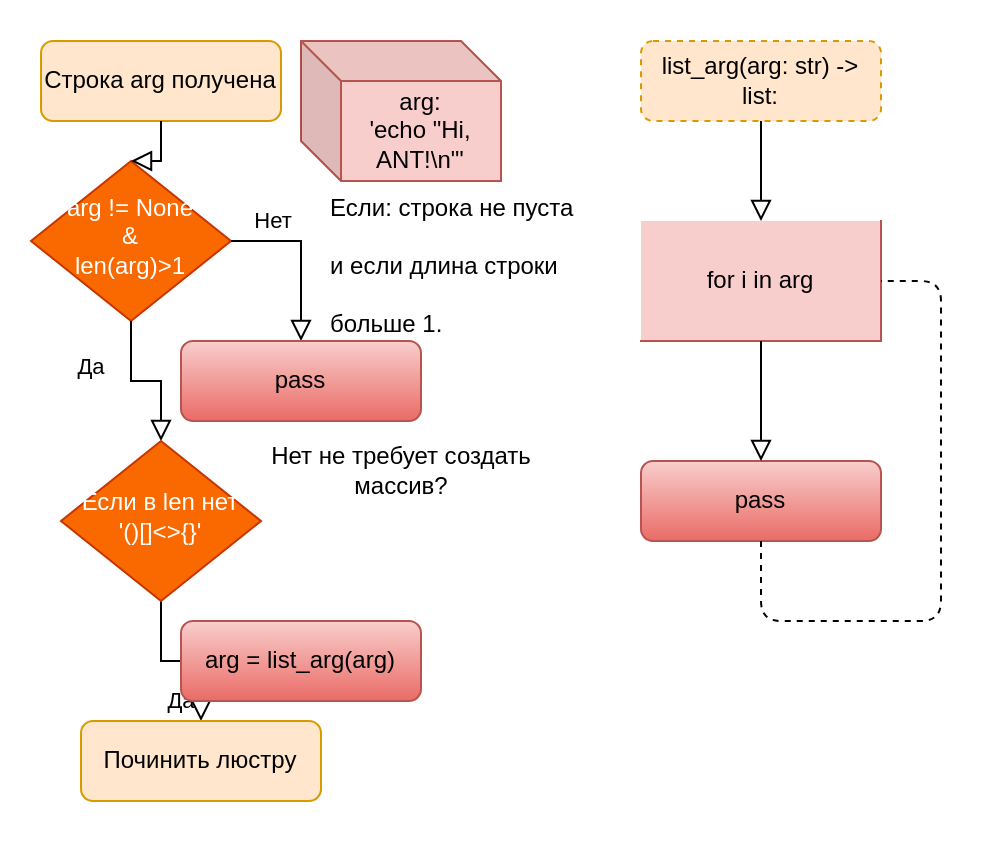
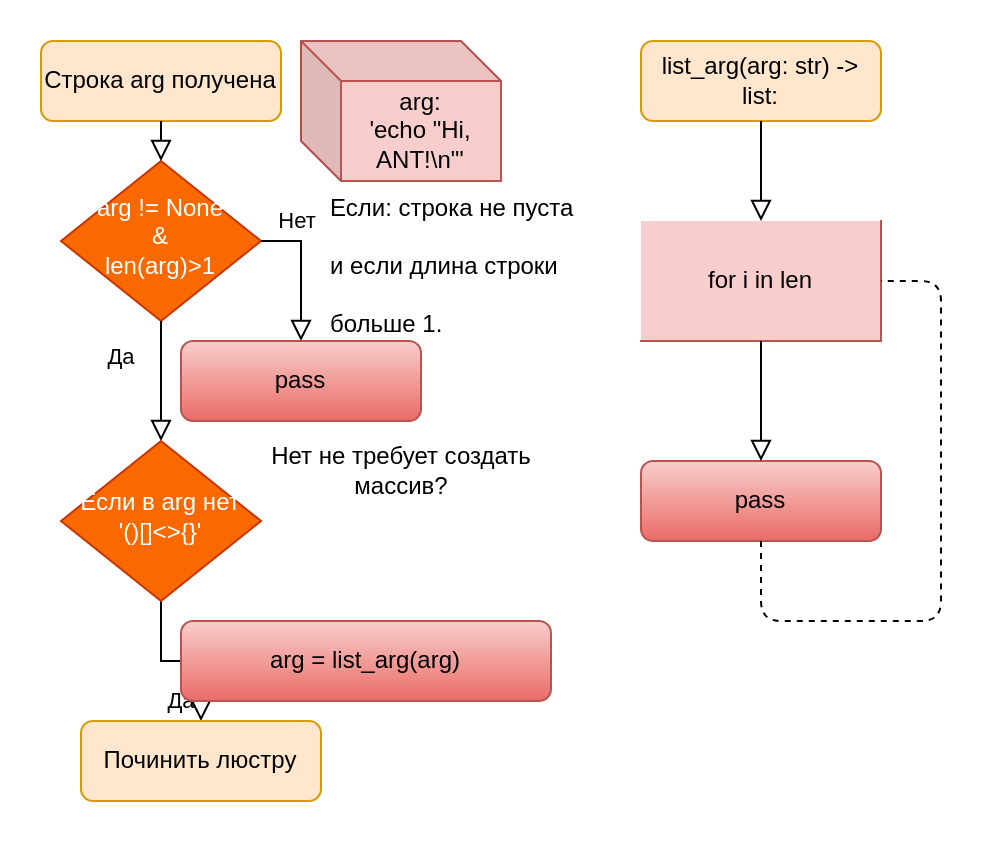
(761, 81) -> (761, 81)
(131, 241) -> (161, 241)
(761, 281) -> (761, 281)
(161, 517) -> (161, 517)
(301, 661) -> (366, 661)
